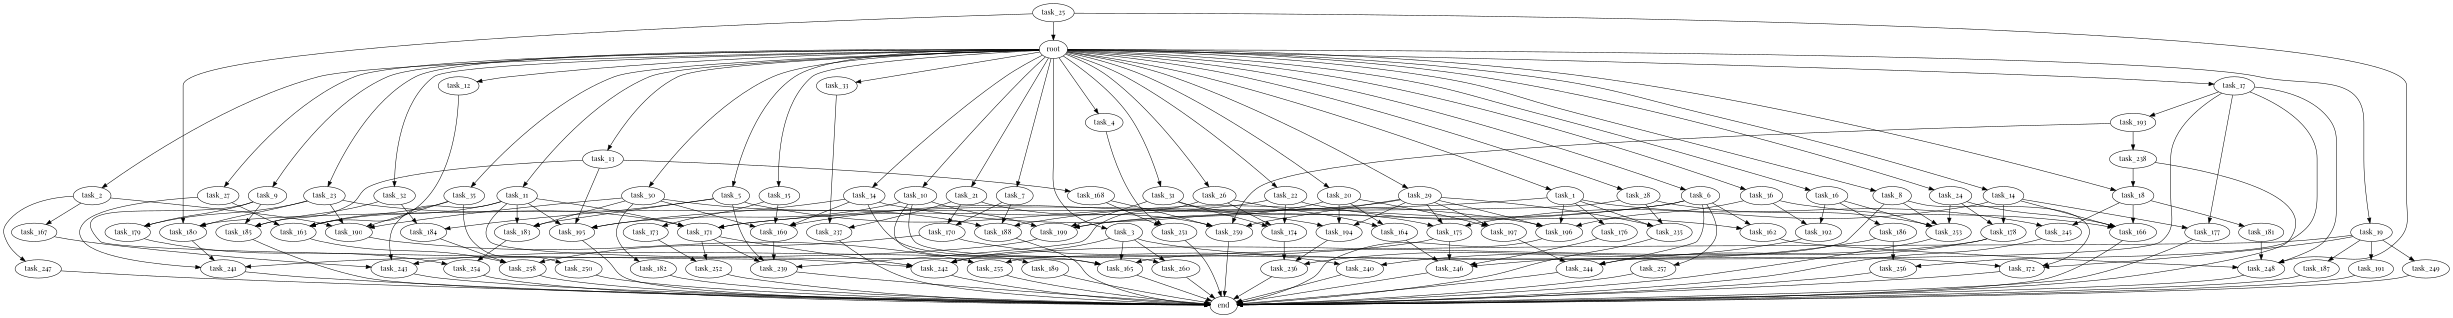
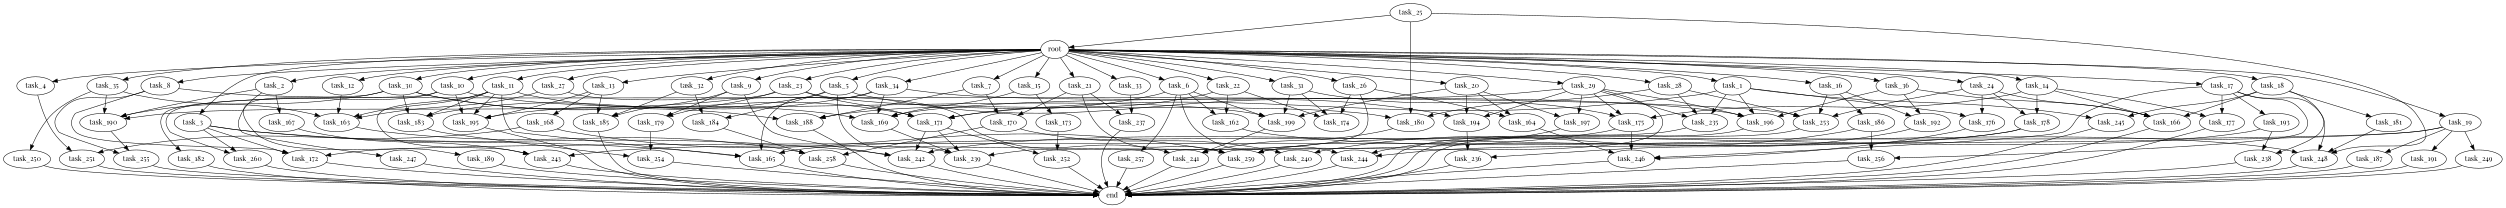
none -> (1982, 102)
(2133, 175) -> (2321, 130)
(1284, 248) -> none
